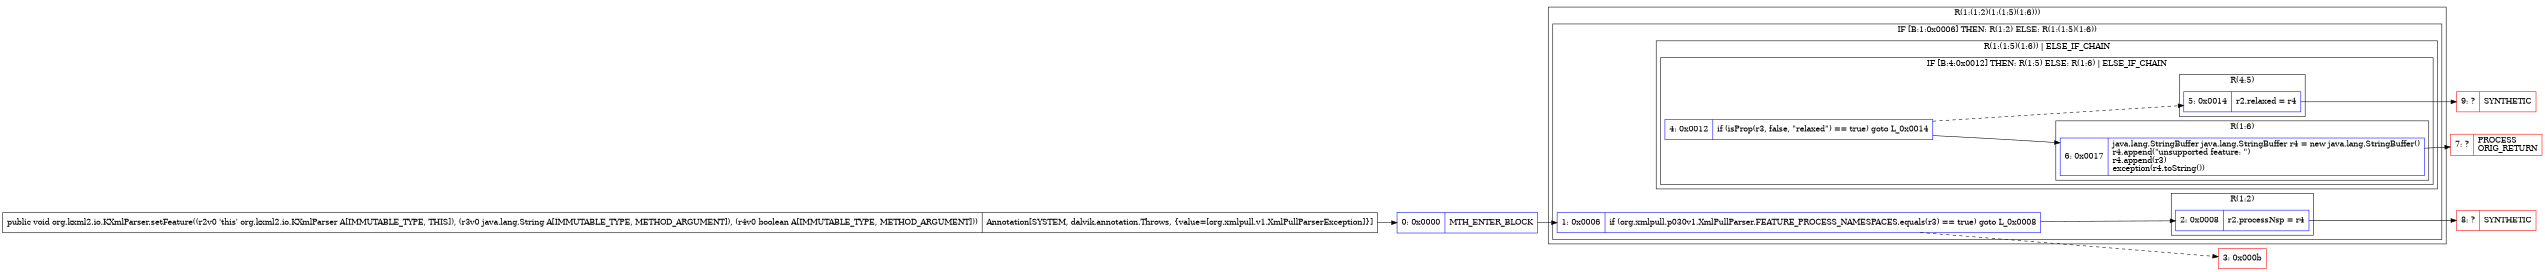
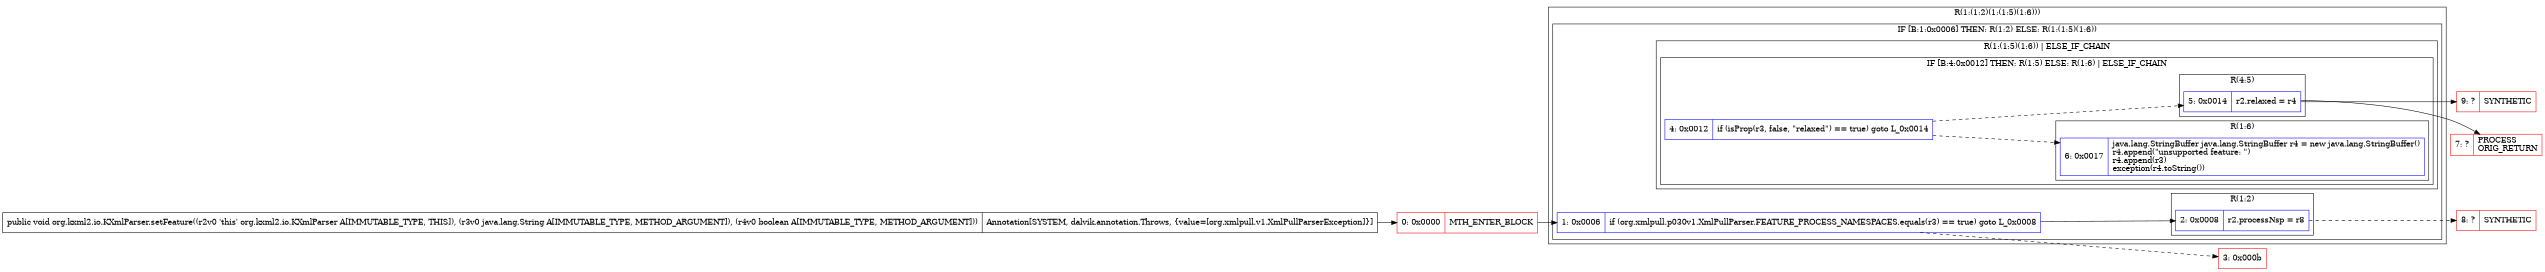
(1994, 139) -> (1994, 139)
(2435, 148) -> (2390, 107)
(2266, 220) -> (2266, 220)
(2380, 221) -> (2380, 221)
(1467, 223) -> (1467, 223)
